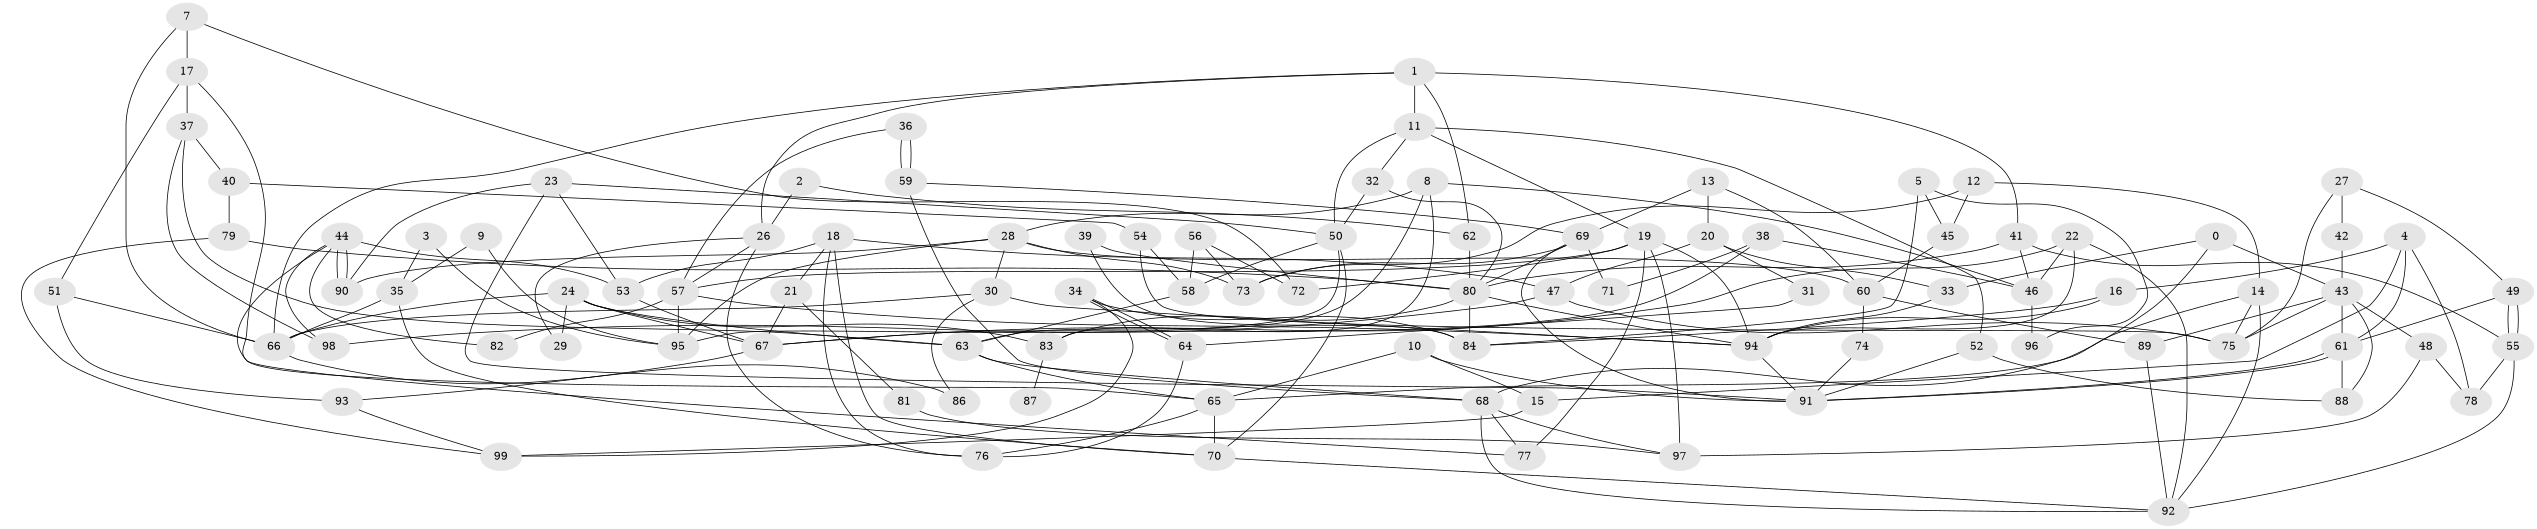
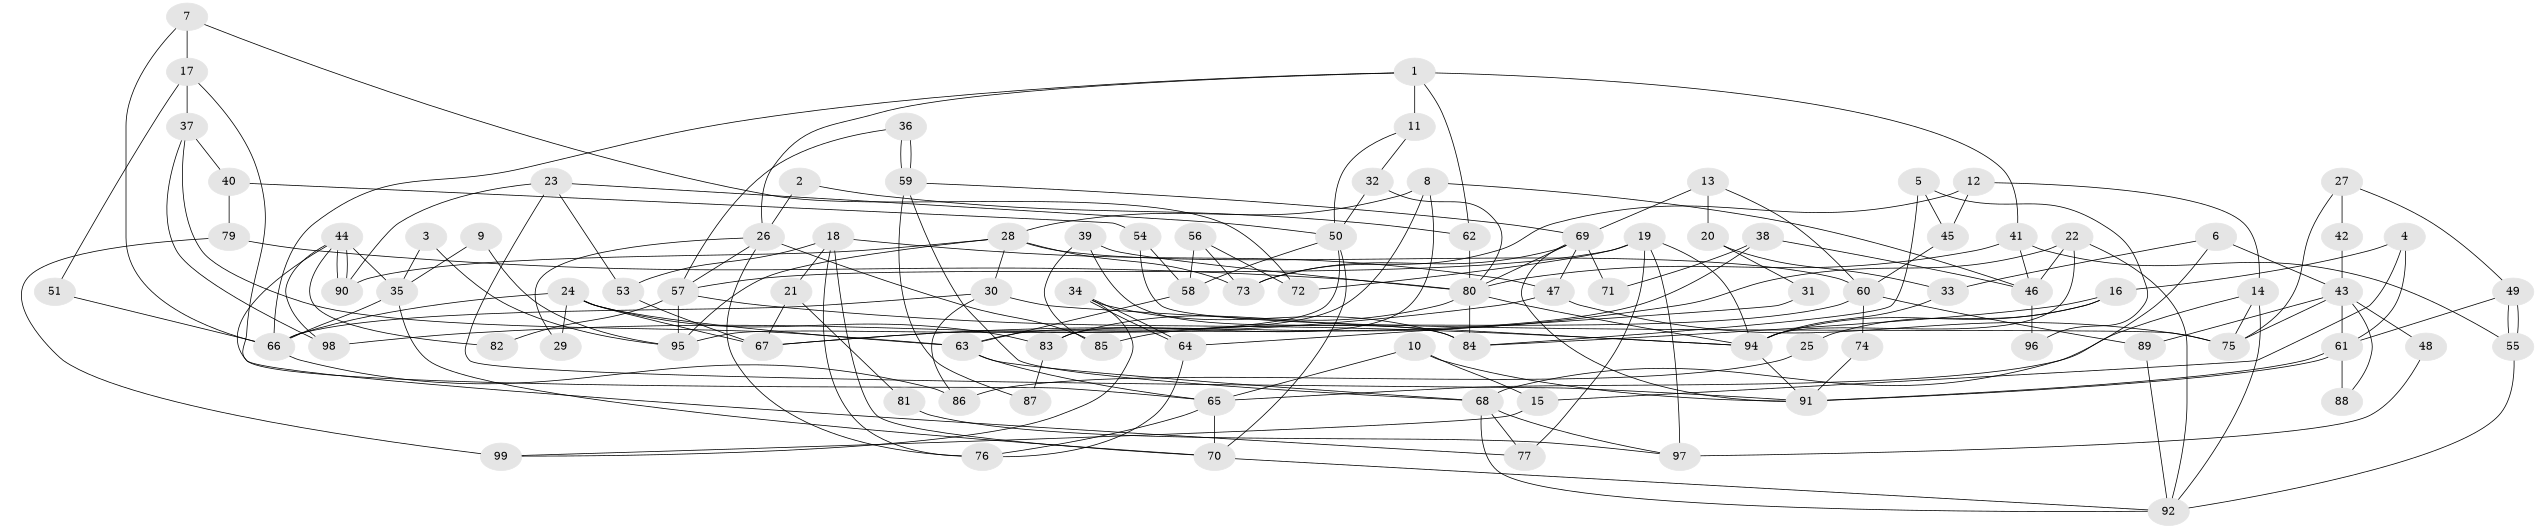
(1530, 182) -> none
(2216, 237) -> (2216, 237)
(1660, 254) -> (1568, 264)
(485, 260) -> (370, 264)
none -> (907, 311)
none -> (1102, 347)
none -> (1807, 347)
(1977, 347) -> none
(342, 402) -> none
(2471, 402) -> none
